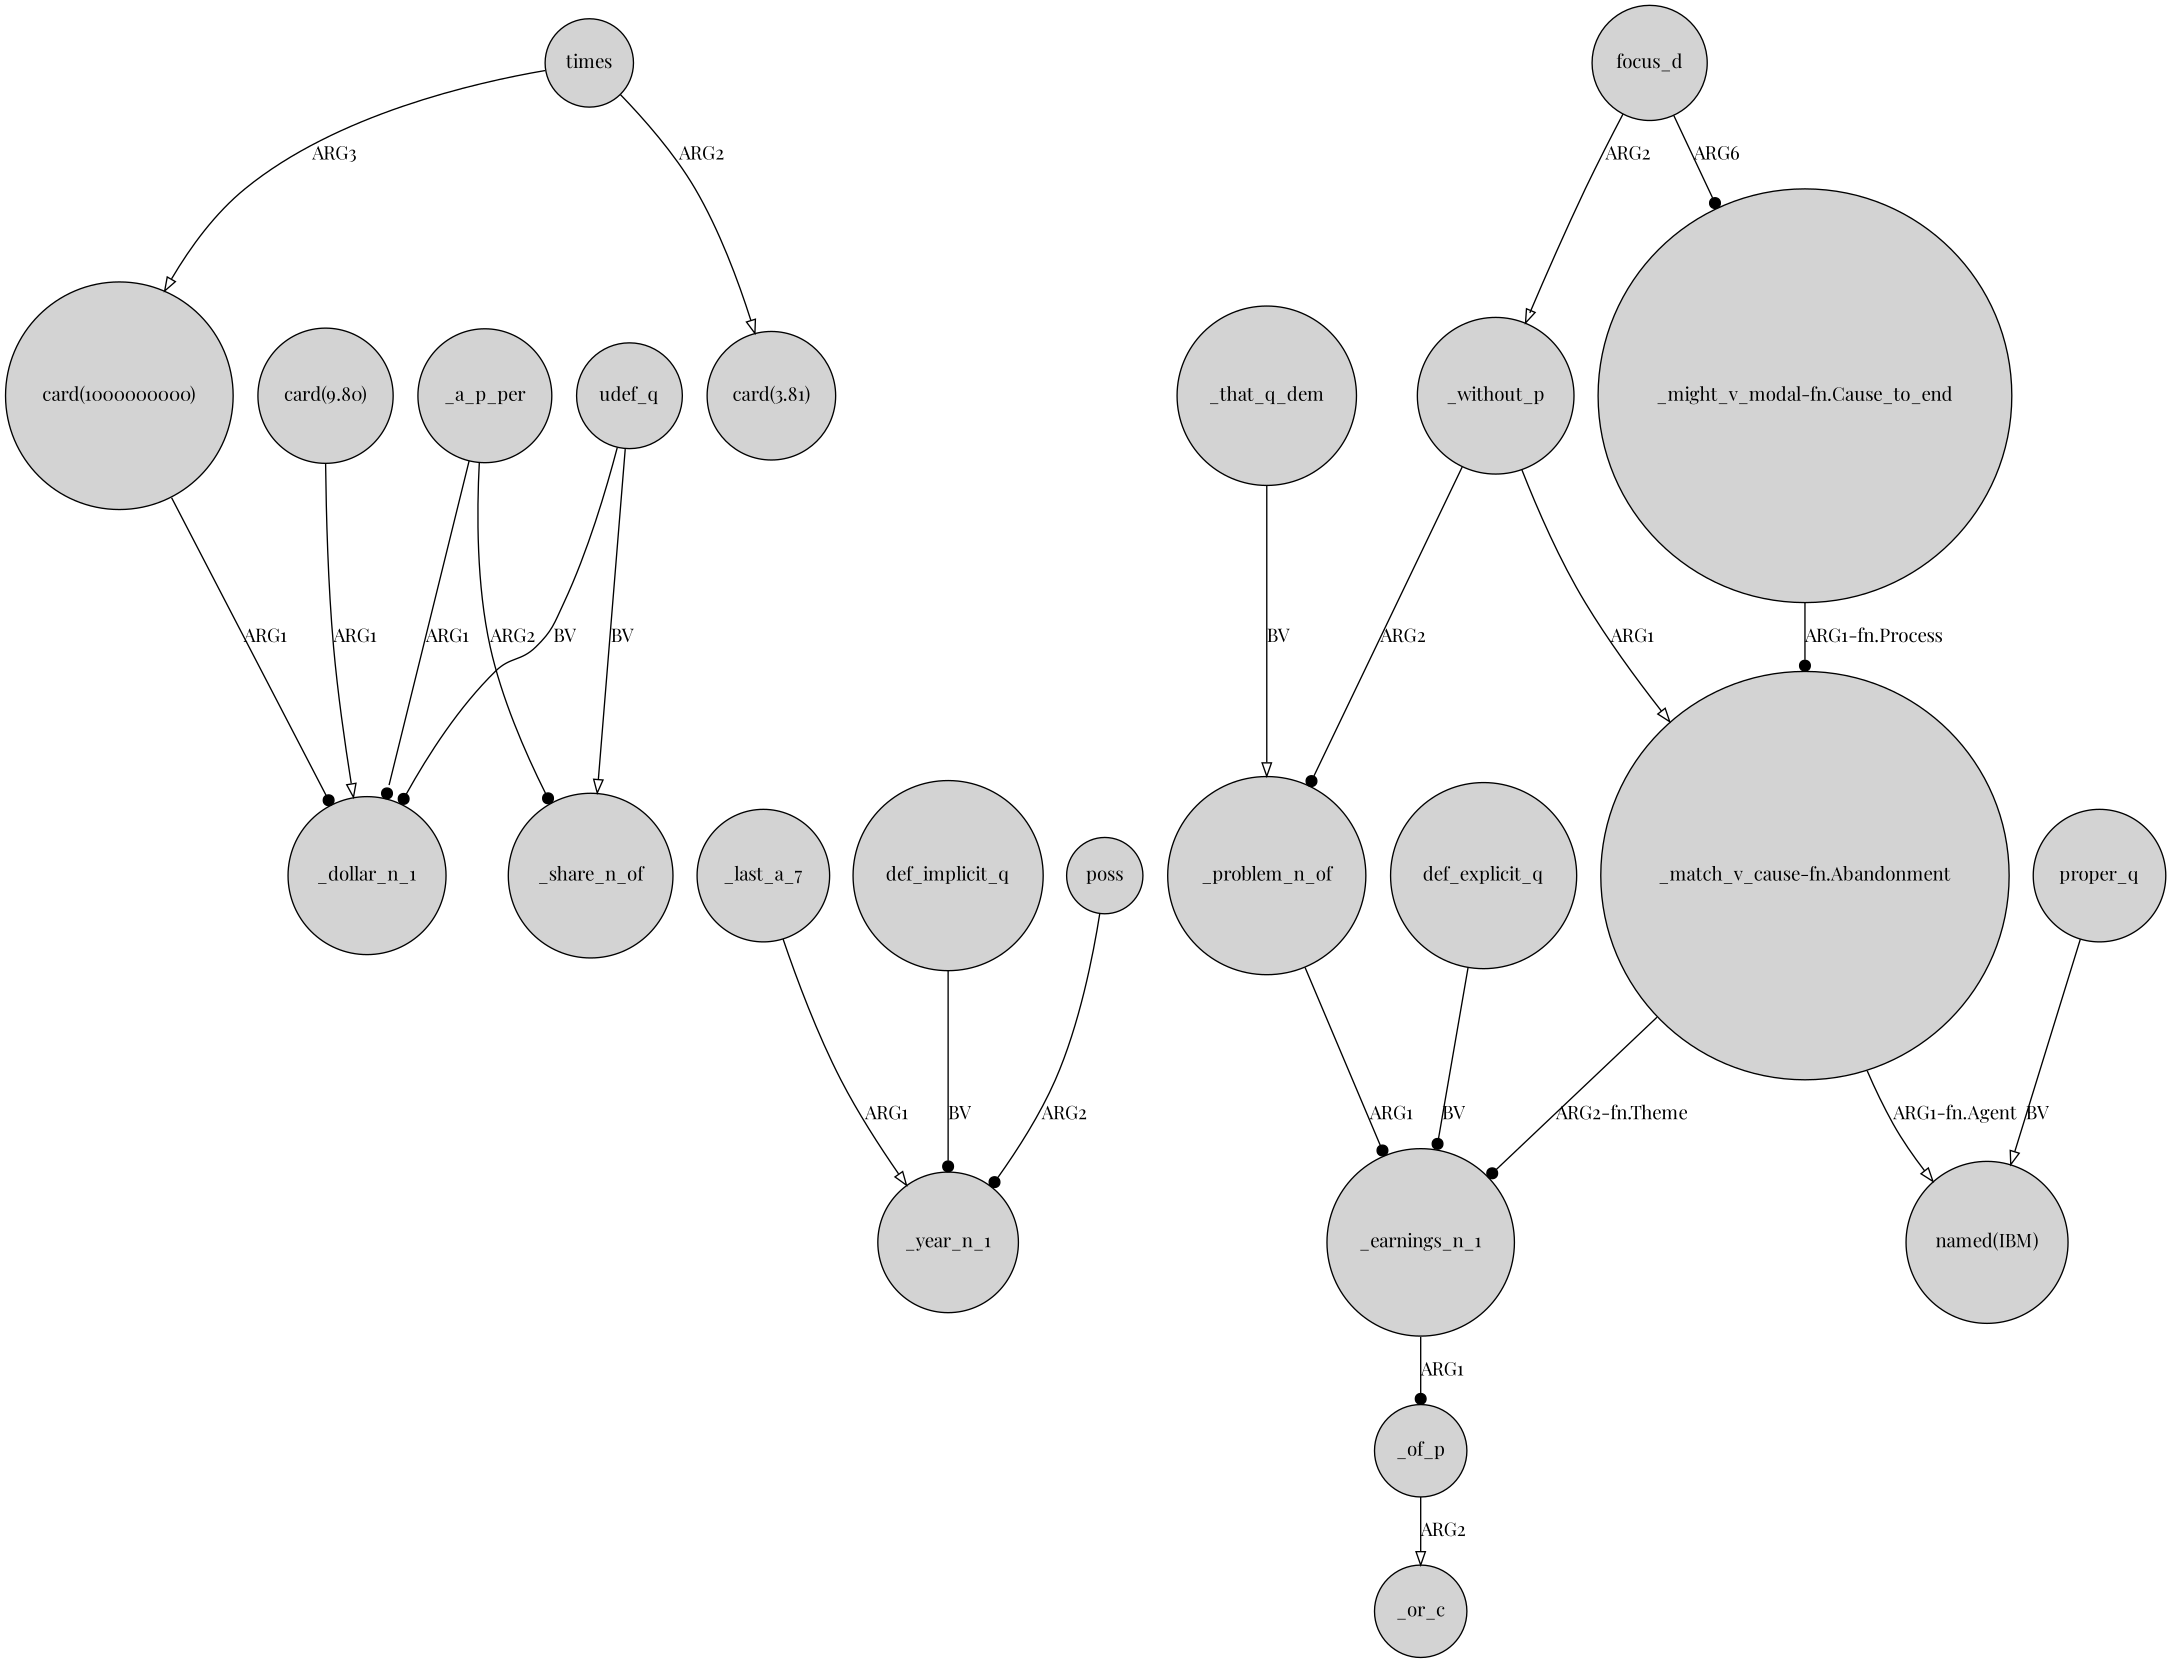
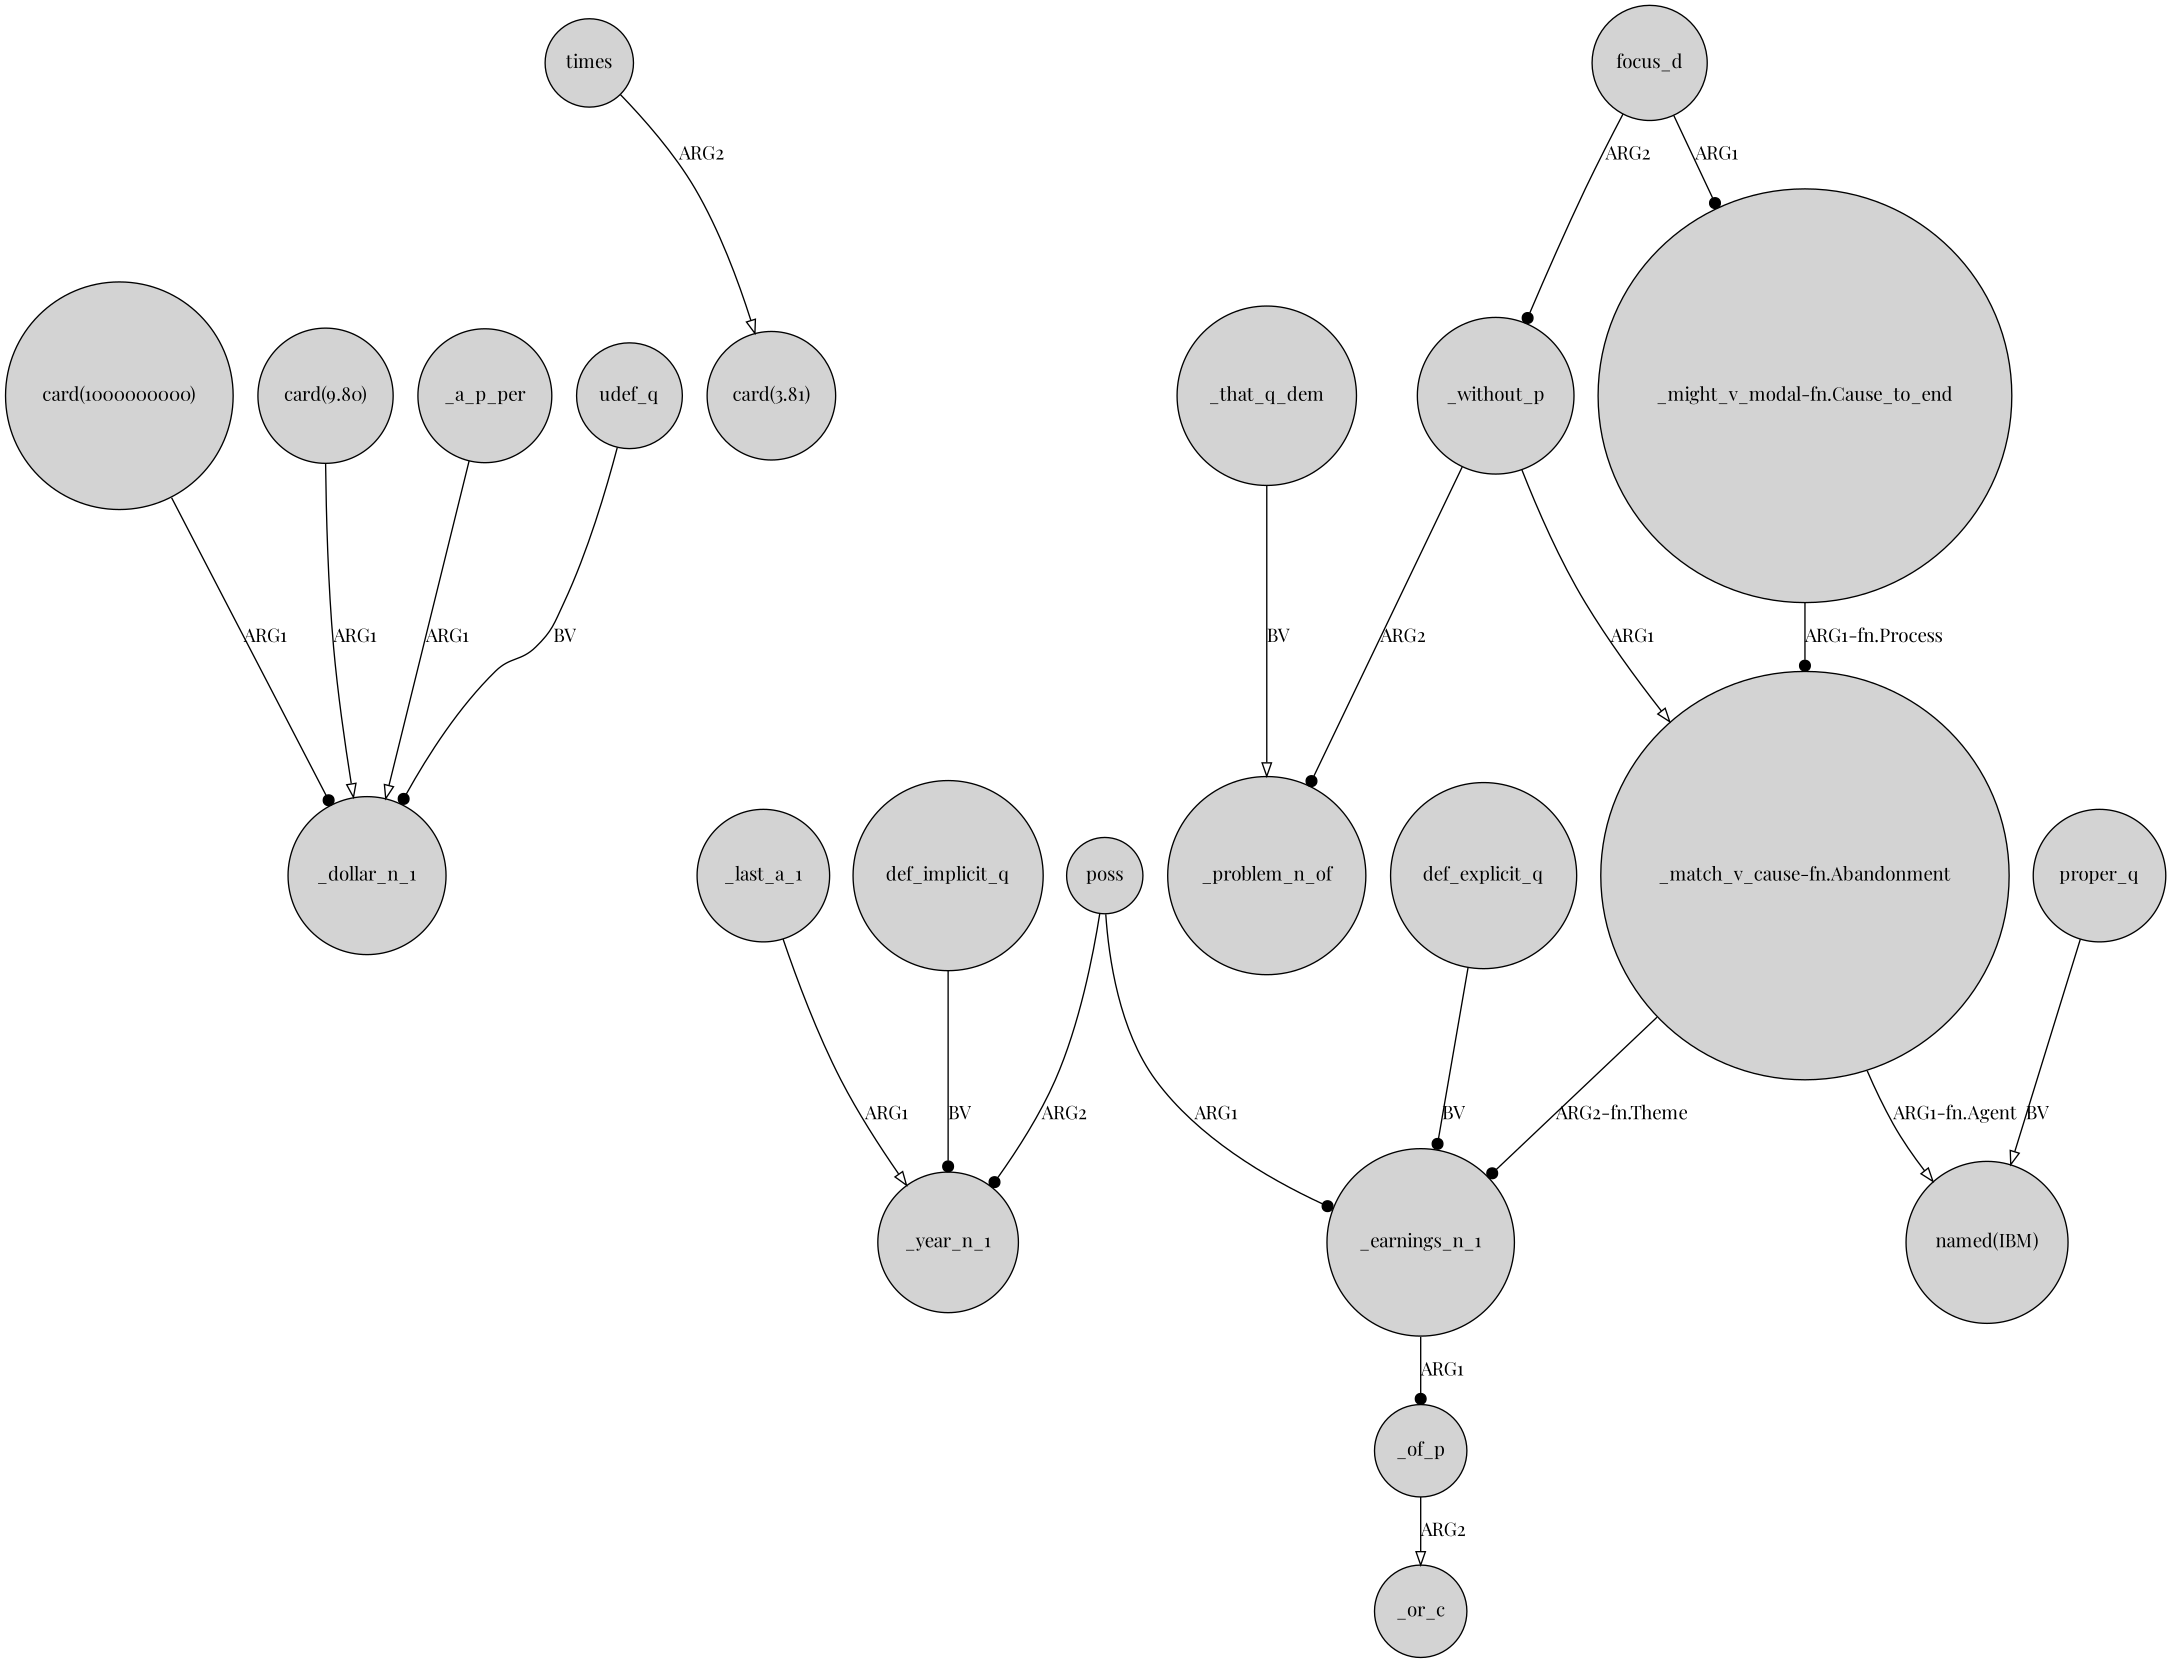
(334, 135) -> none
(1717, 155) -> (1717, 155)
(1574, 213) -> (1574, 213)
(429, 623) -> (429, 623)
(591, 876) -> none
(763, 876) -> (763, 876)
(1343, 1056) -> (1167, 1093)
